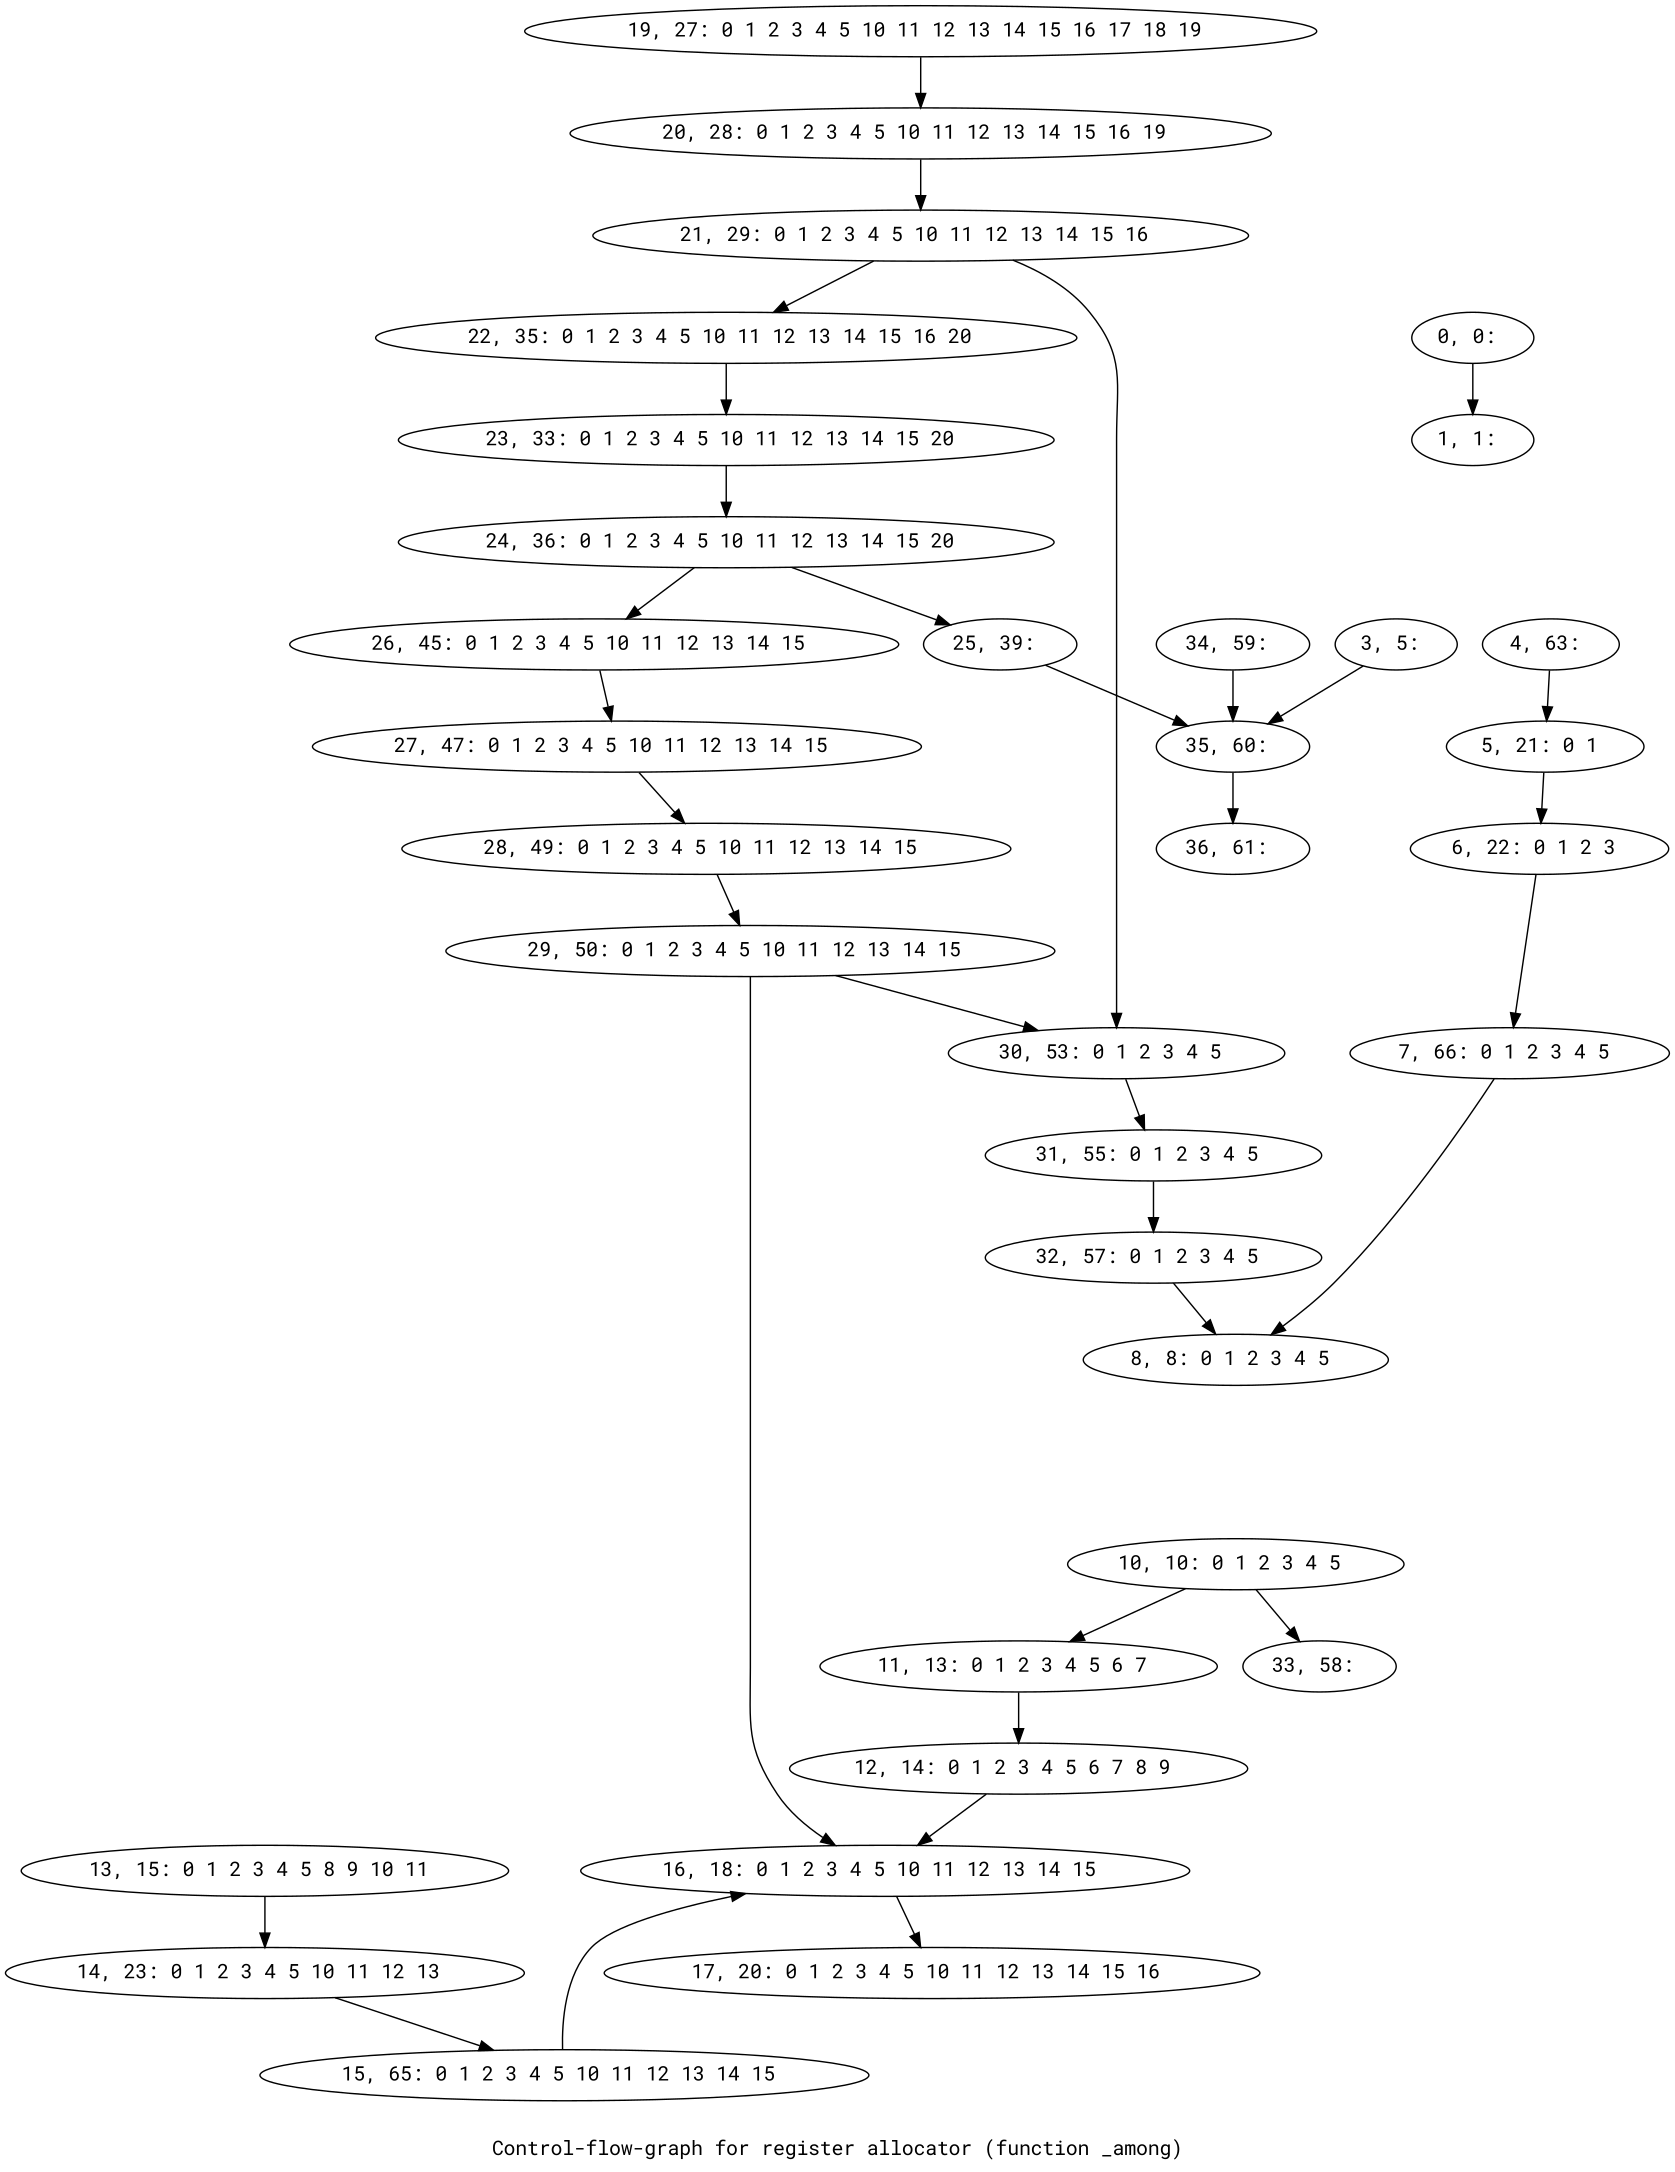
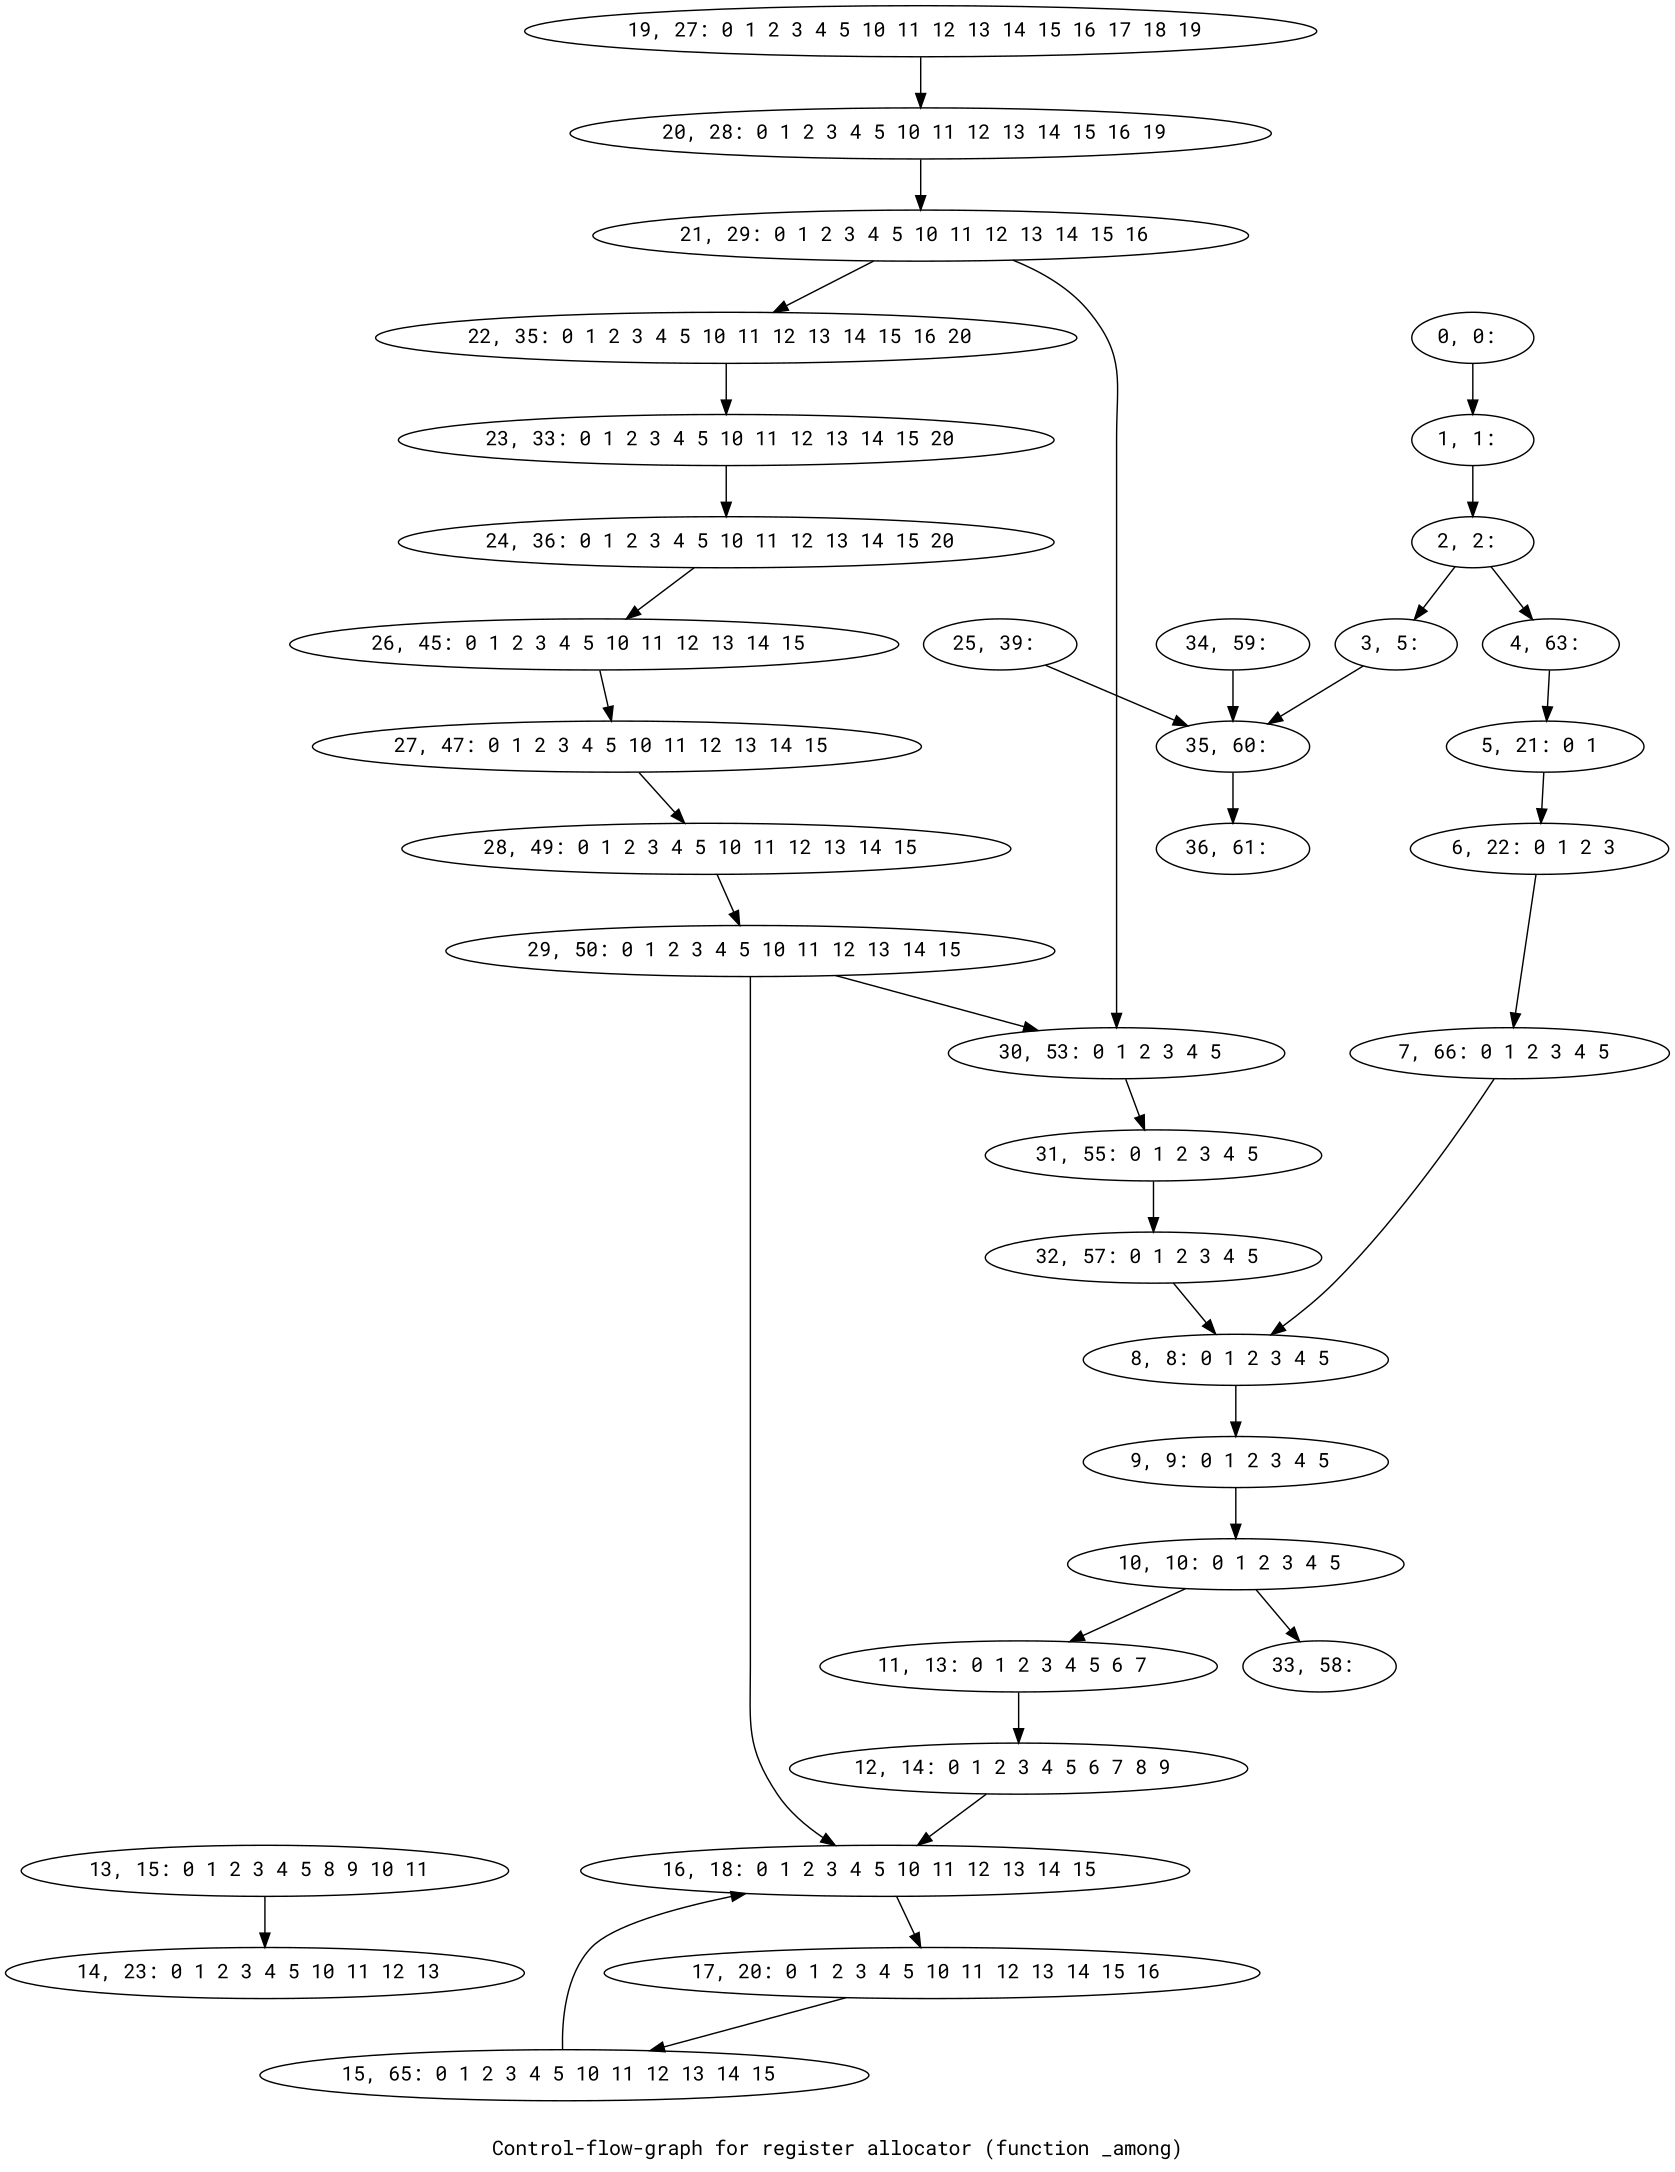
none -> (1473, 542)
(864, 594) -> none
none -> (1236, 1462)
(407, 2022) -> (755, 2022)
